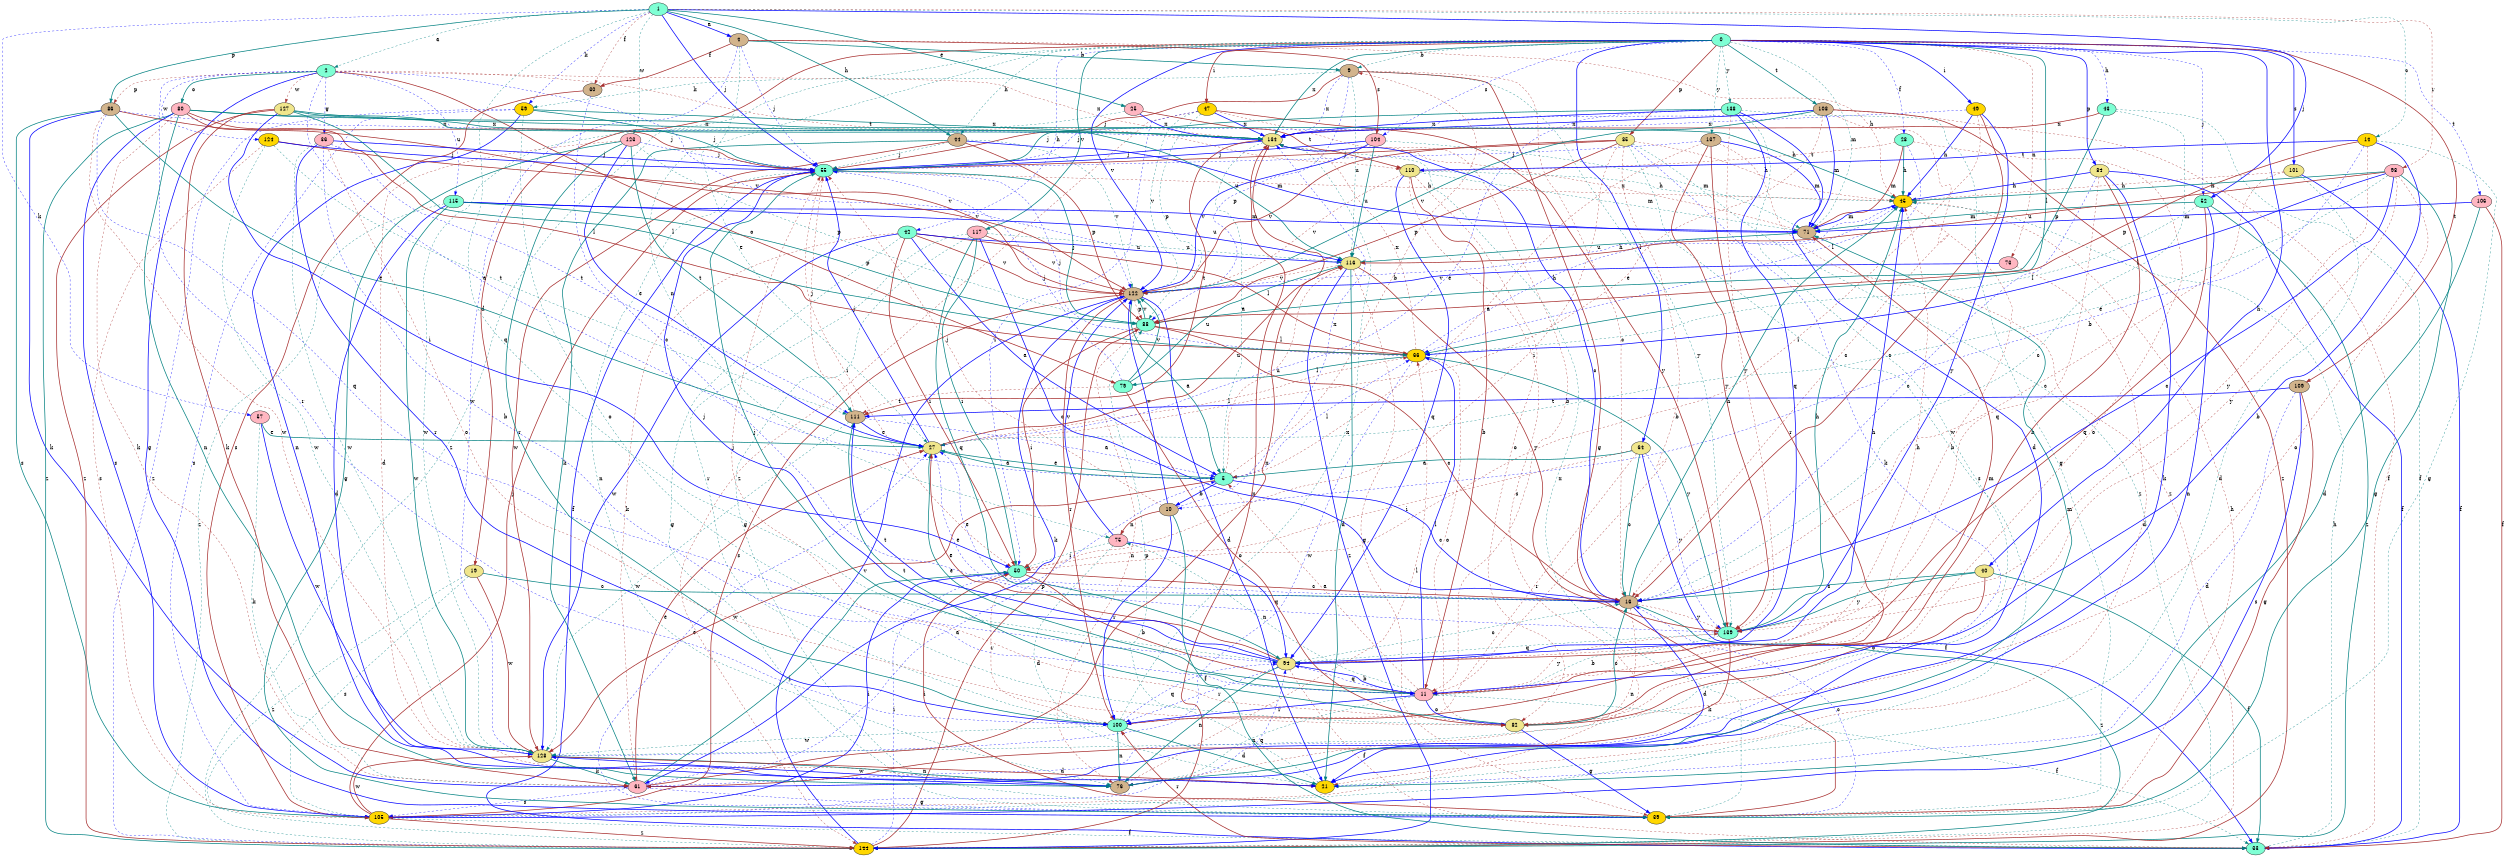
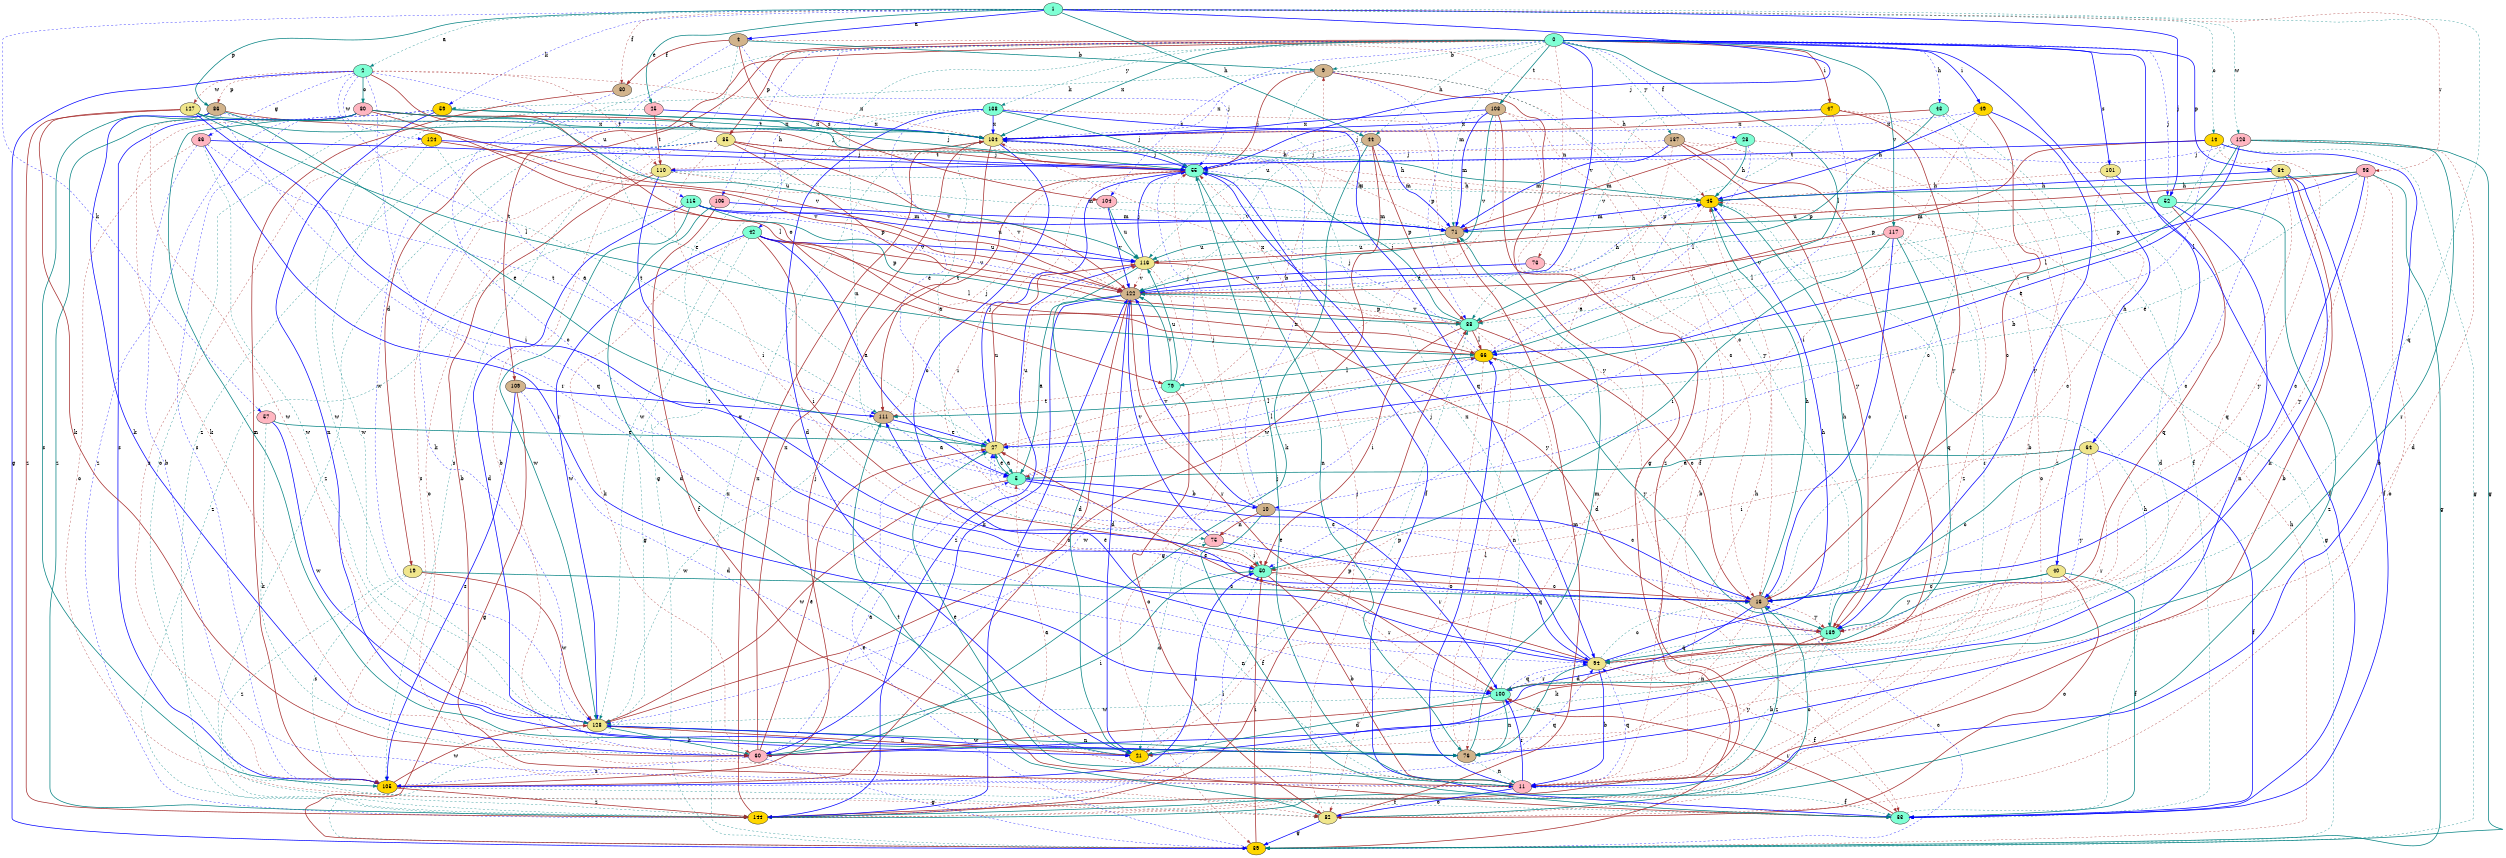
(1115, 159) -> (1141, 200)
(735, 181) -> (908, 247)
(886, 540) -> (1106, 540)
(629, 579) -> (1321, 457)
(1270, 732) -> (1493, 771)
(638, 787) -> (758, 756)
